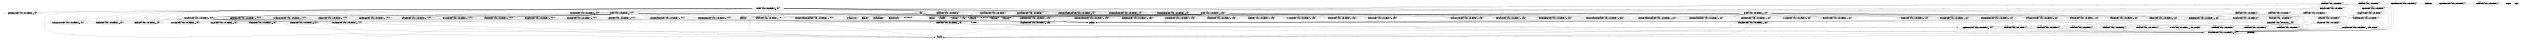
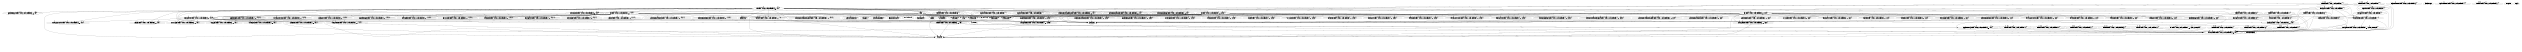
(852, 18) -> (852, 18)
(865, 18) -> (865, 18)
none -> (921, 18)
(932, 18) -> (932, 18)
none -> (1424, 18)
none -> (1876, 18)
(110, 23) -> none
(2329, 23) -> none
(2250, 33) -> (2250, 33)
